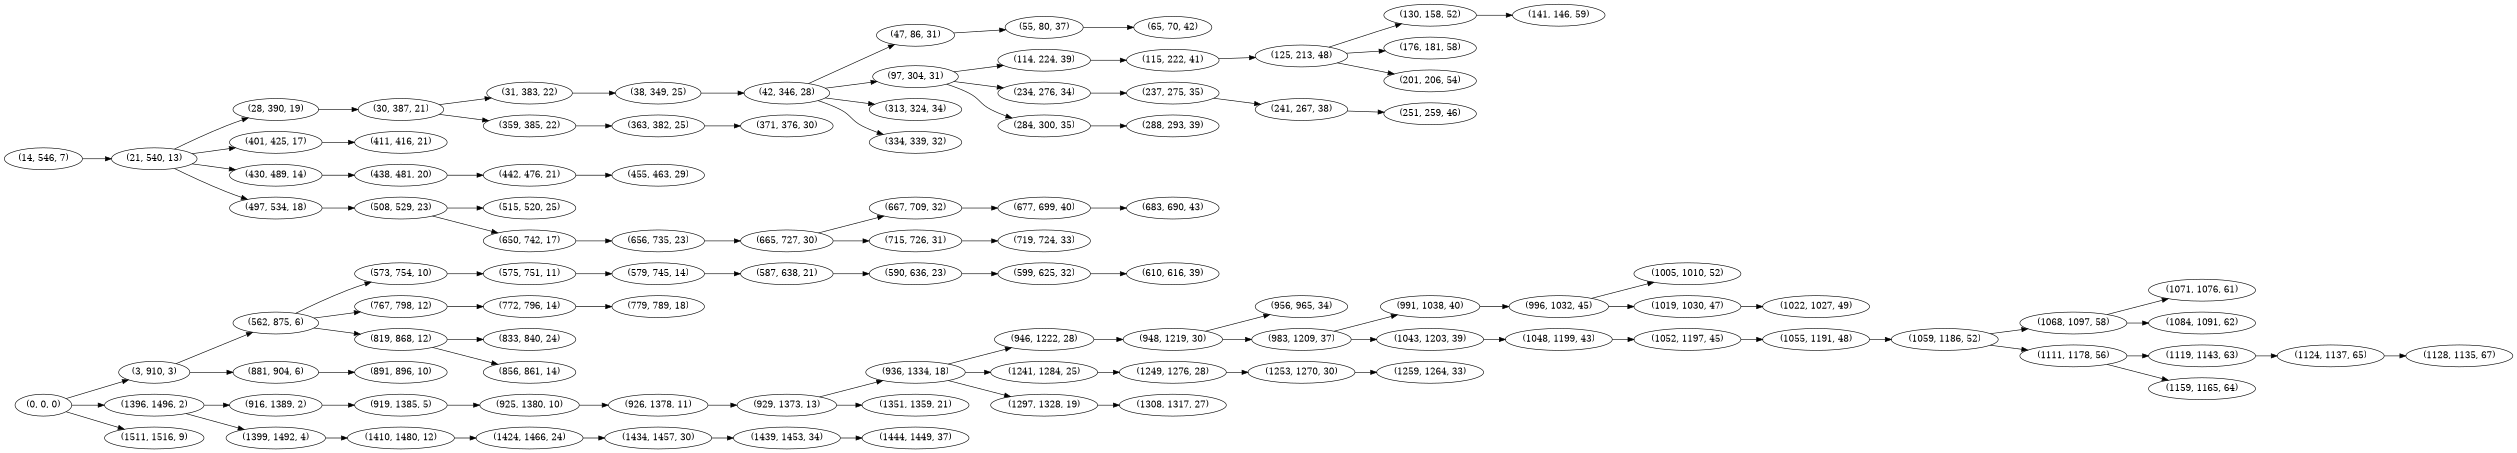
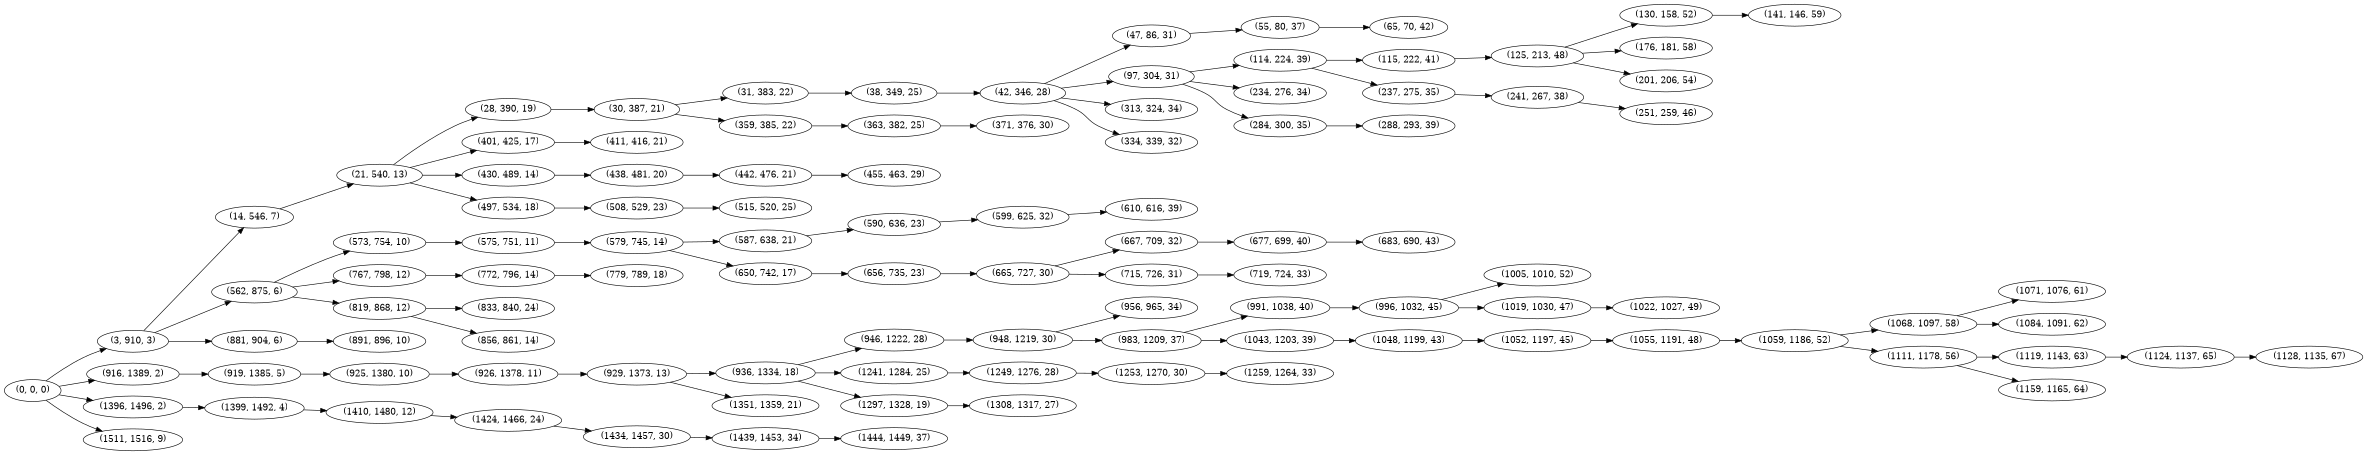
(1105, 93) -> (1341, 76)
(462, 224) -> (698, 258)
none -> (192, 281)
(214, 405) -> (74, 384)
